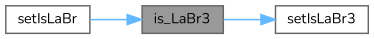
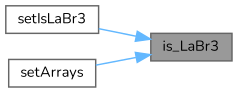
(48, 20) -> (52, 73)
(242, 20) -> (117, 32)
